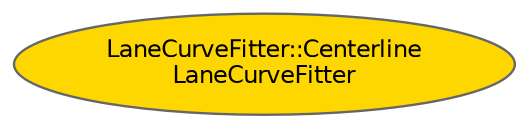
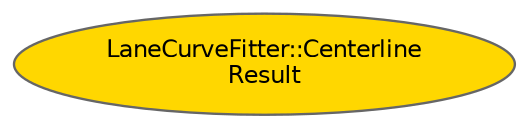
(264, 64) -> (264, 64)
